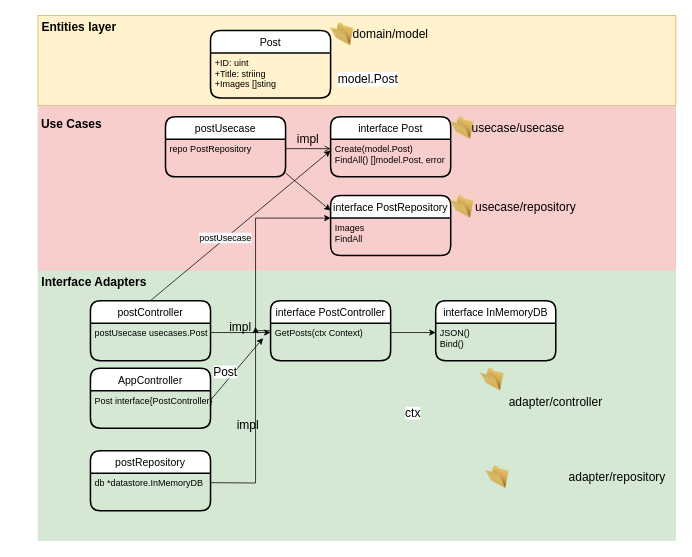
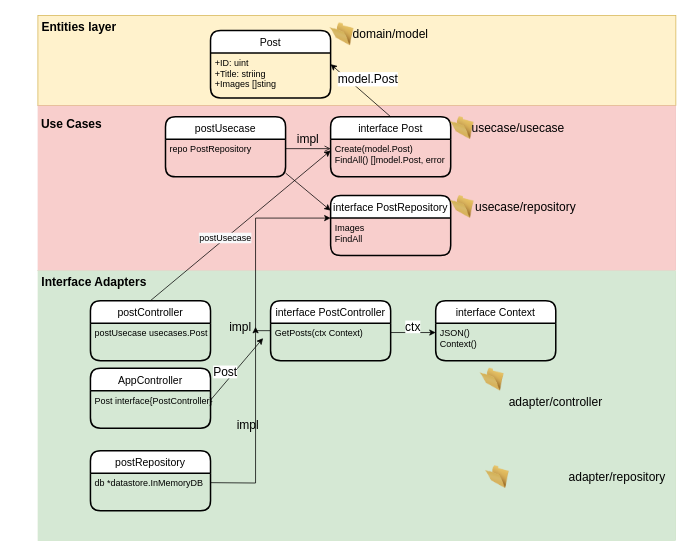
none -> (373, 101)
(495, 312) -> (495, 312)
(238, 332) -> none
(455, 333) -> (455, 333)
(413, 413) -> (413, 327)
